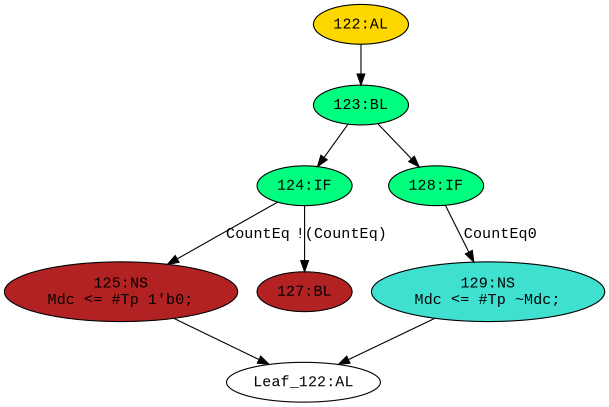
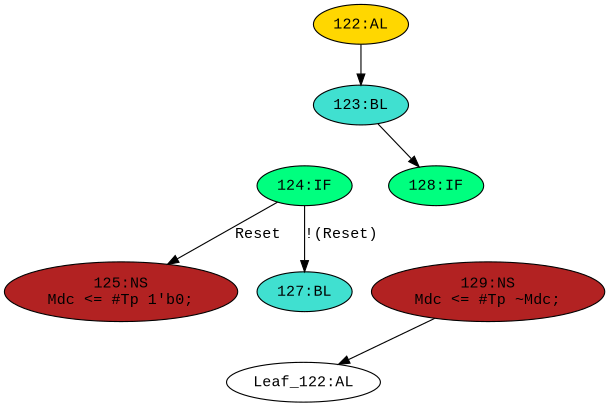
(361, 105) -> (361, 105)
(336, 141) -> none
(457, 229) -> none
(258, 234) -> (258, 234)
(342, 234) -> (342, 234)
(305, 292) -> (305, 292)
(488, 292) -> (488, 292)
(216, 339) -> none
